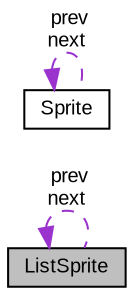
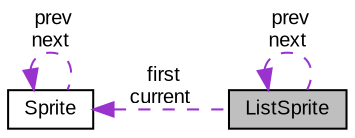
none -> (171, 109)
